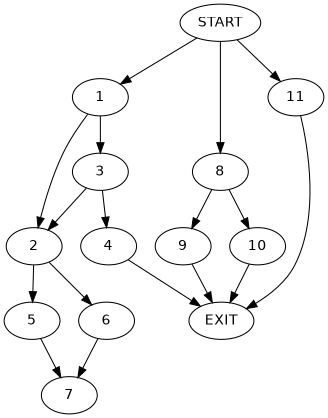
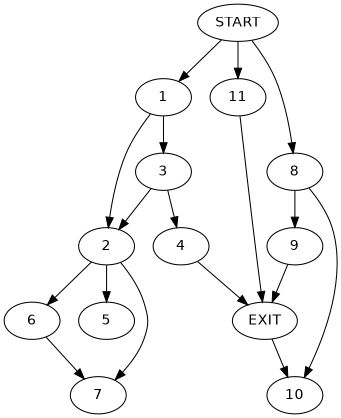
(242, 279) -> (278, 353)
(48, 353) -> (148, 318)
